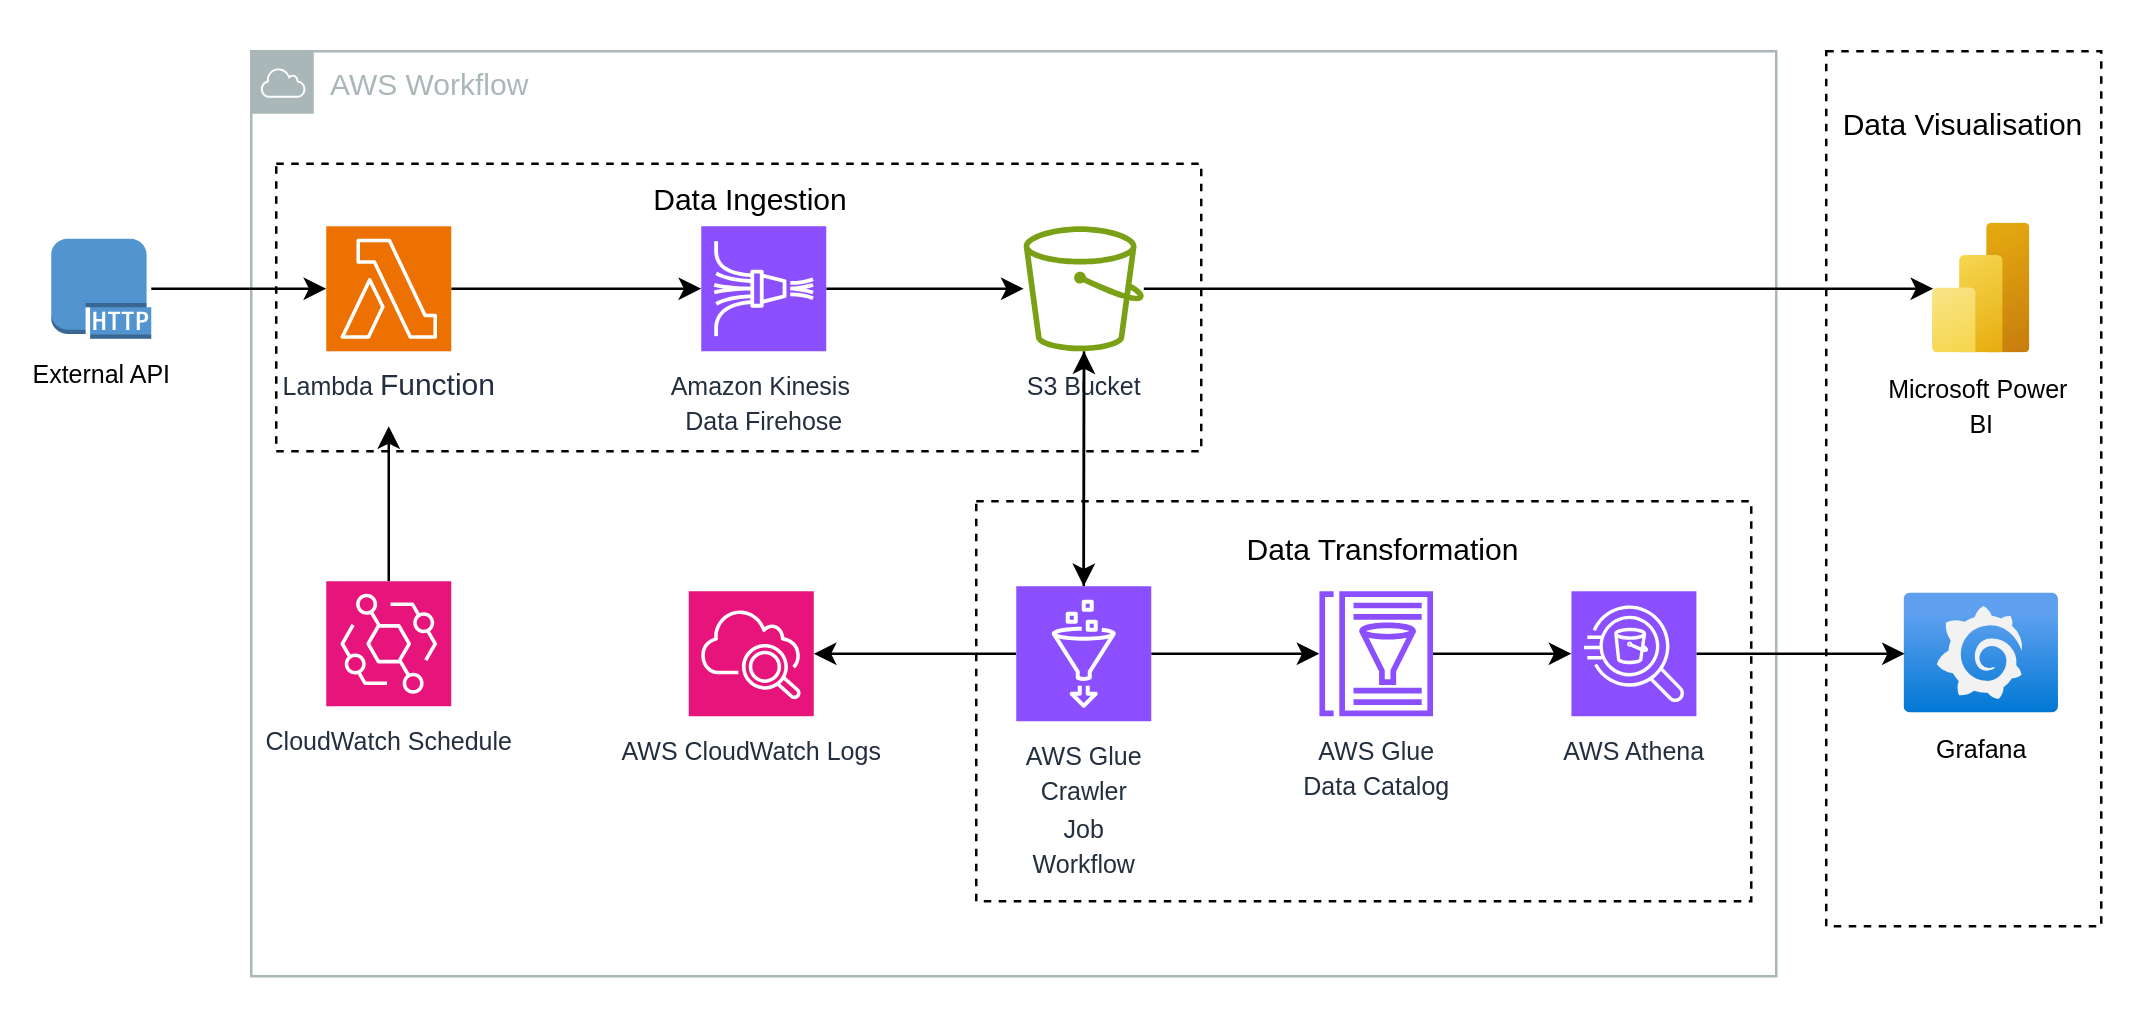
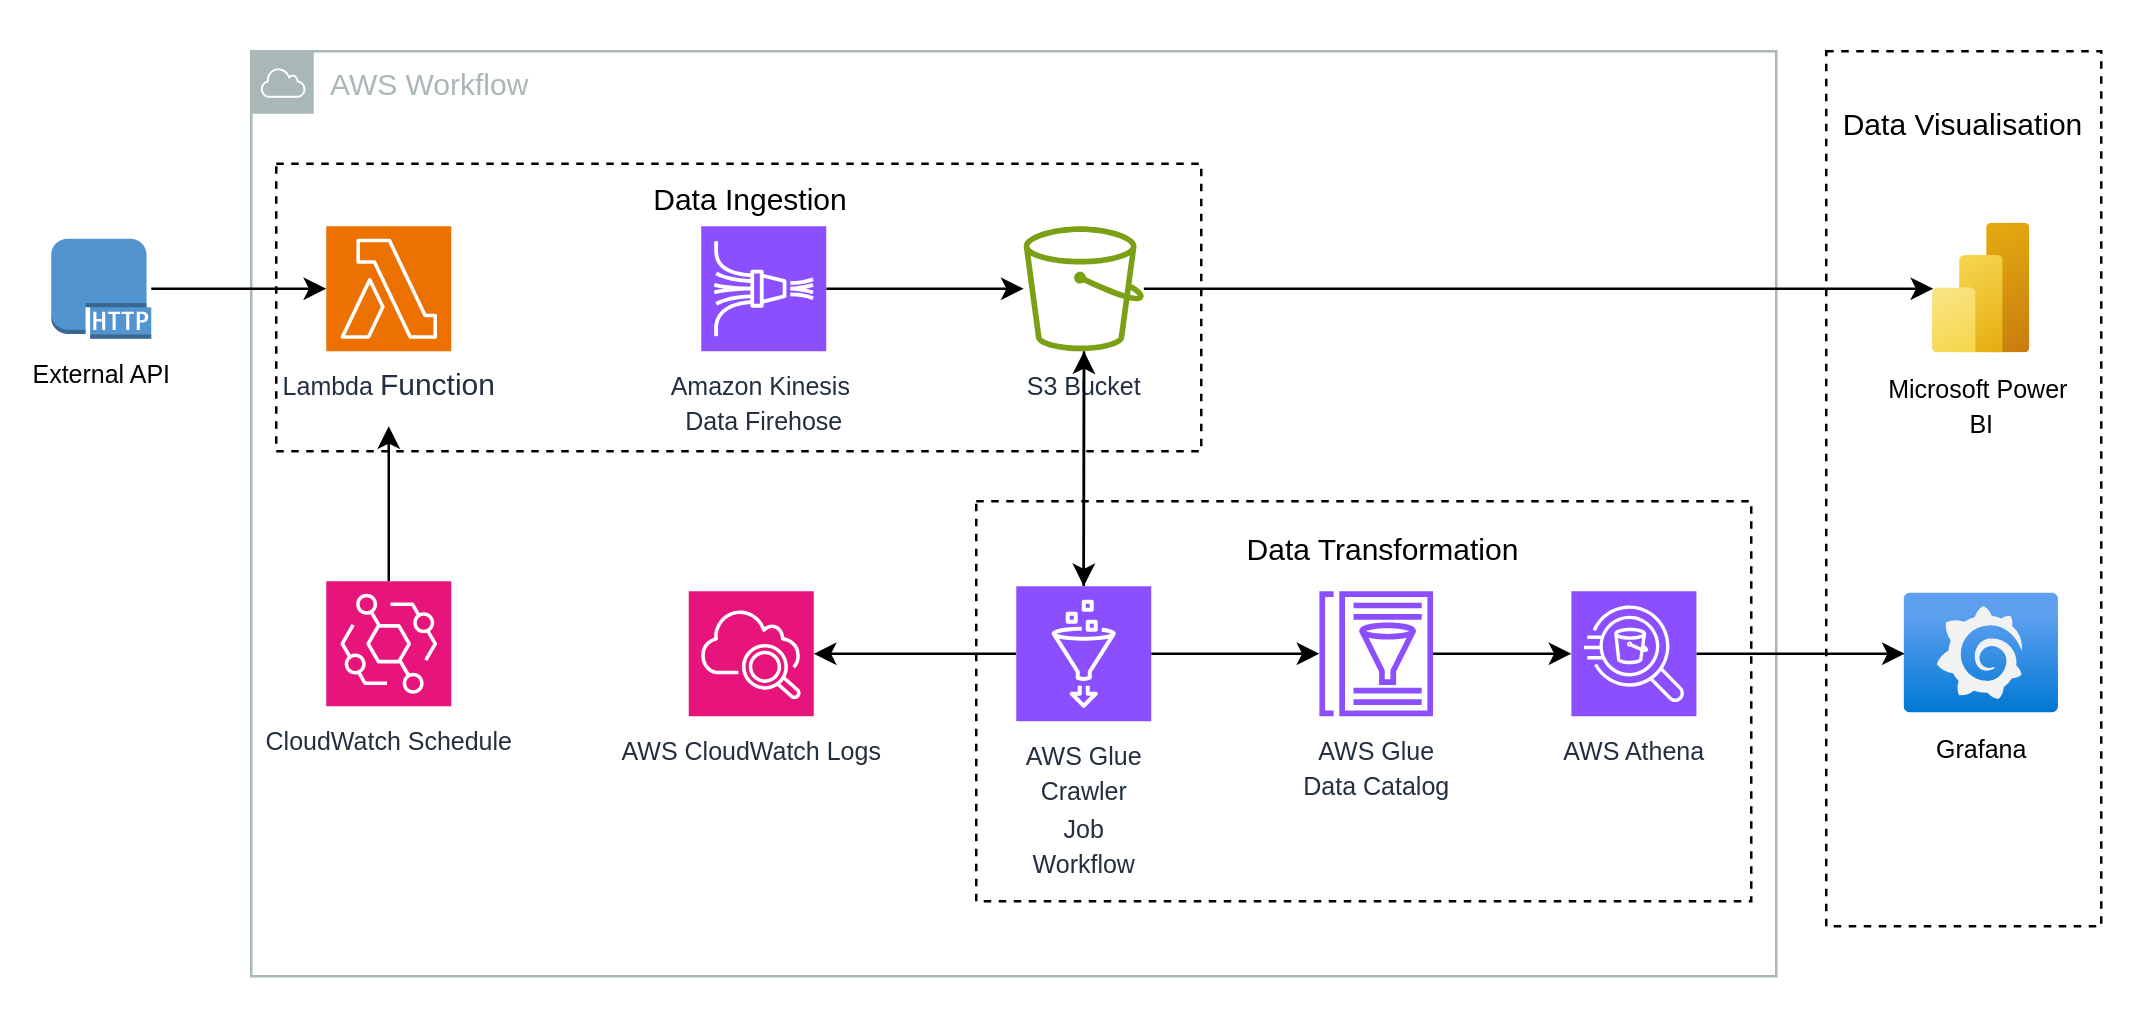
(568, 289) -> none
